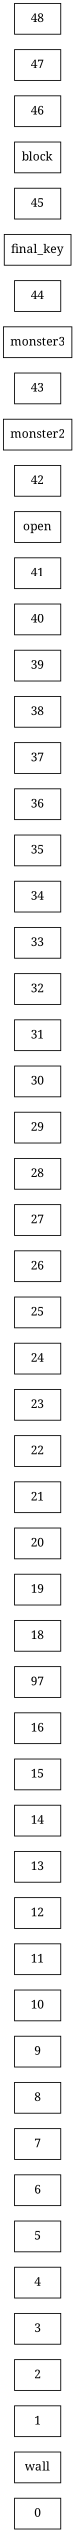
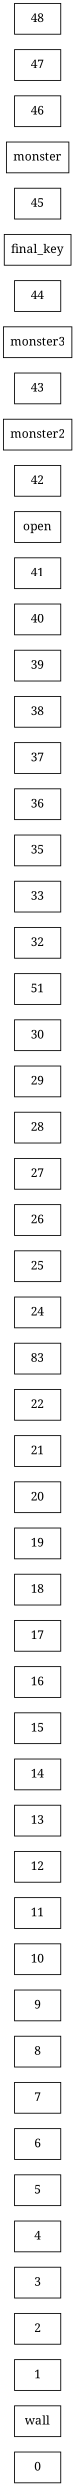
(38, 157) -> (38, 157)
(38, 897) -> none
(38, 1035) -> (38, 989)
(38, 1405) -> (38, 1359)
(38, 1682) -> (38, 1636)
